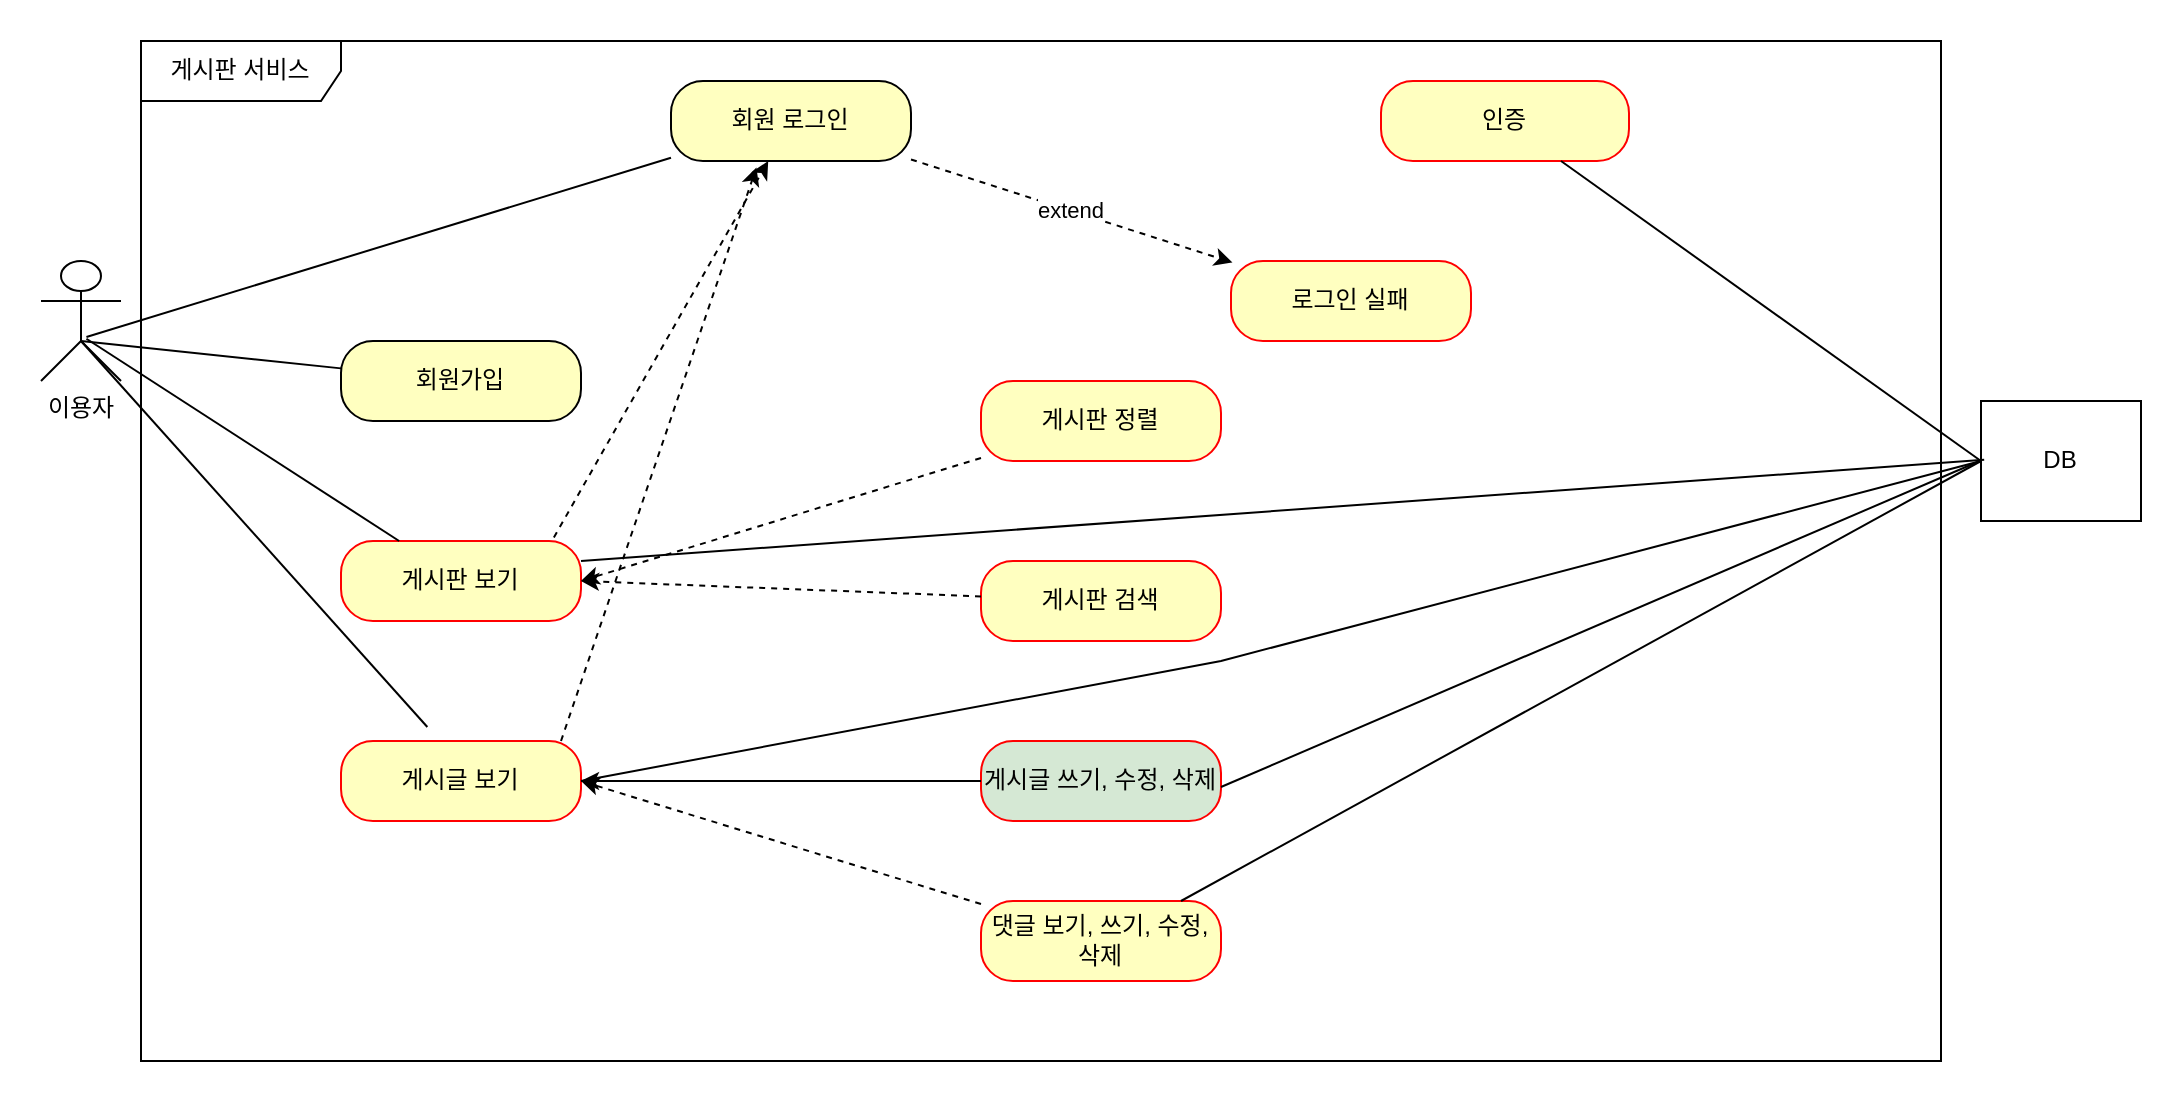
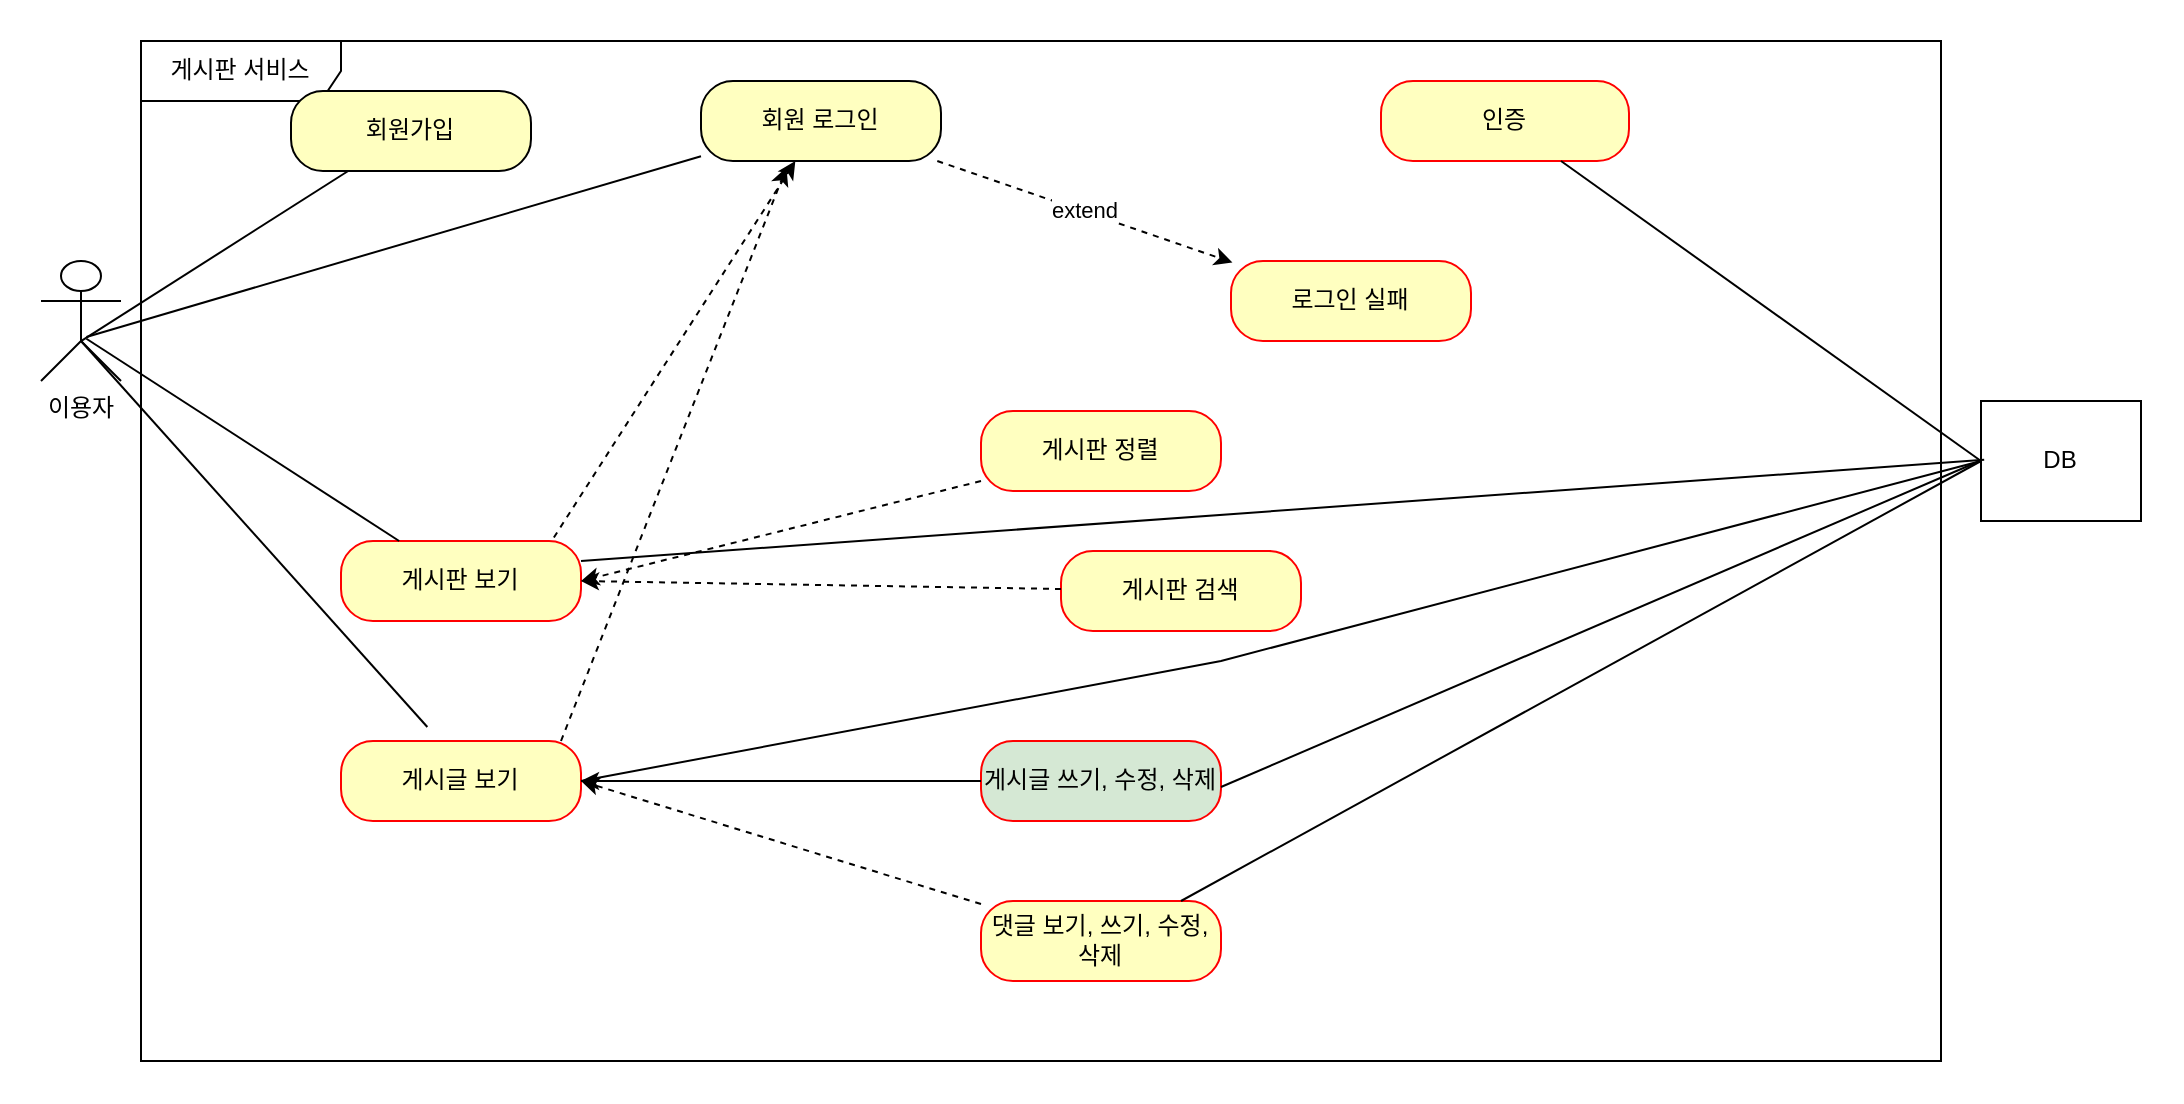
(791, 121) -> (821, 121)
(461, 381) -> (411, 131)
(1101, 421) -> (1101, 451)
(1101, 601) -> (1181, 591)
